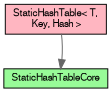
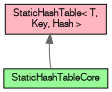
(62, 47) -> (50, 56)
